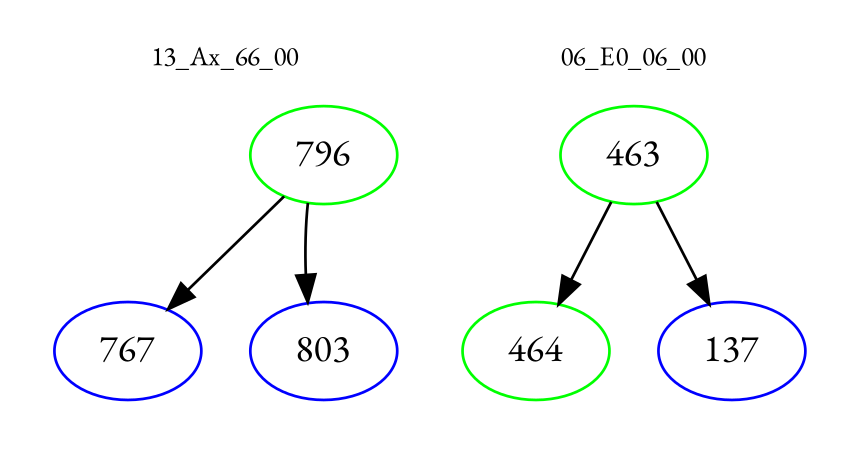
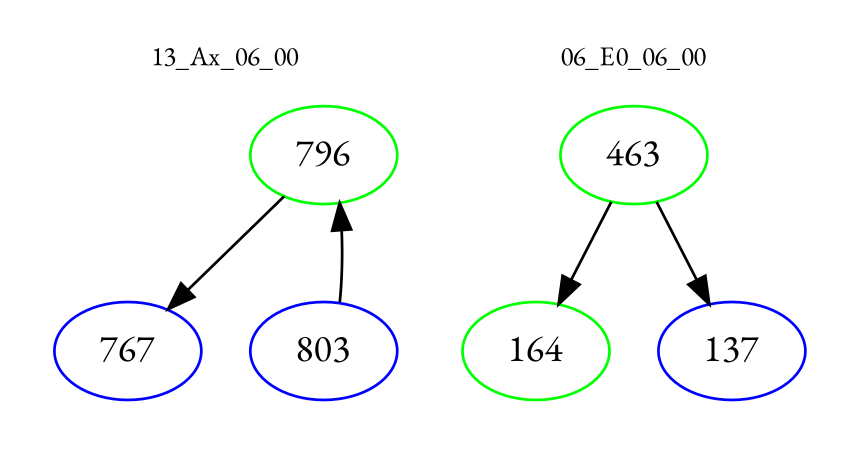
(226, 58) -> (226, 58)
(306, 239) -> (342, 266)
(536, 351) -> (536, 351)
